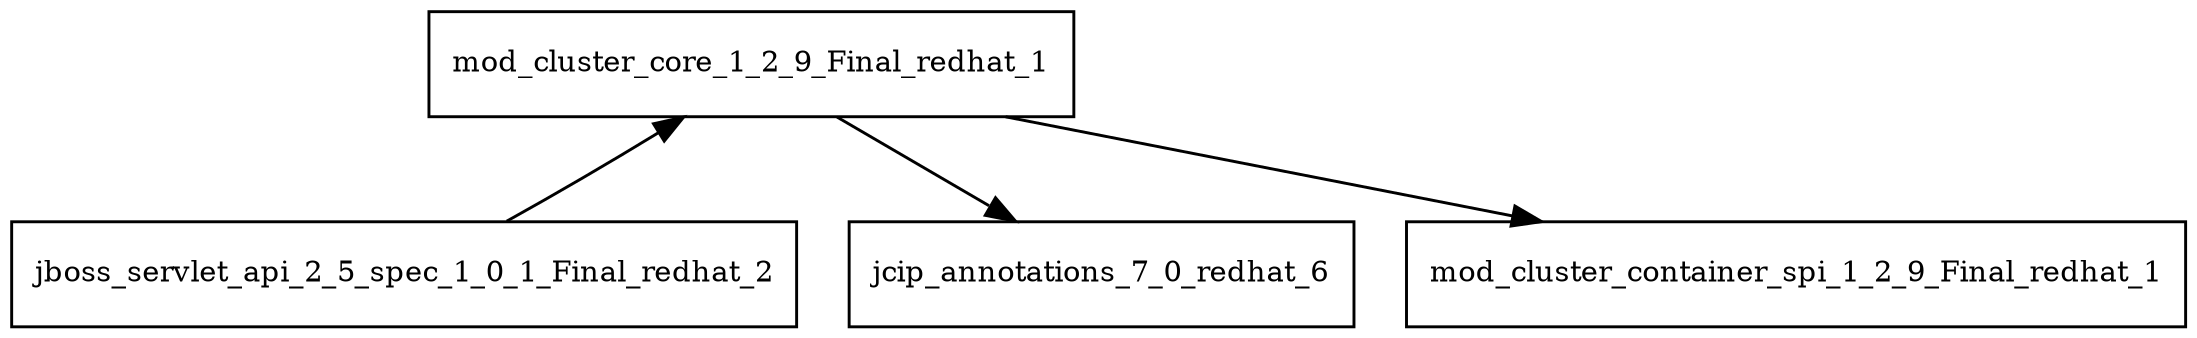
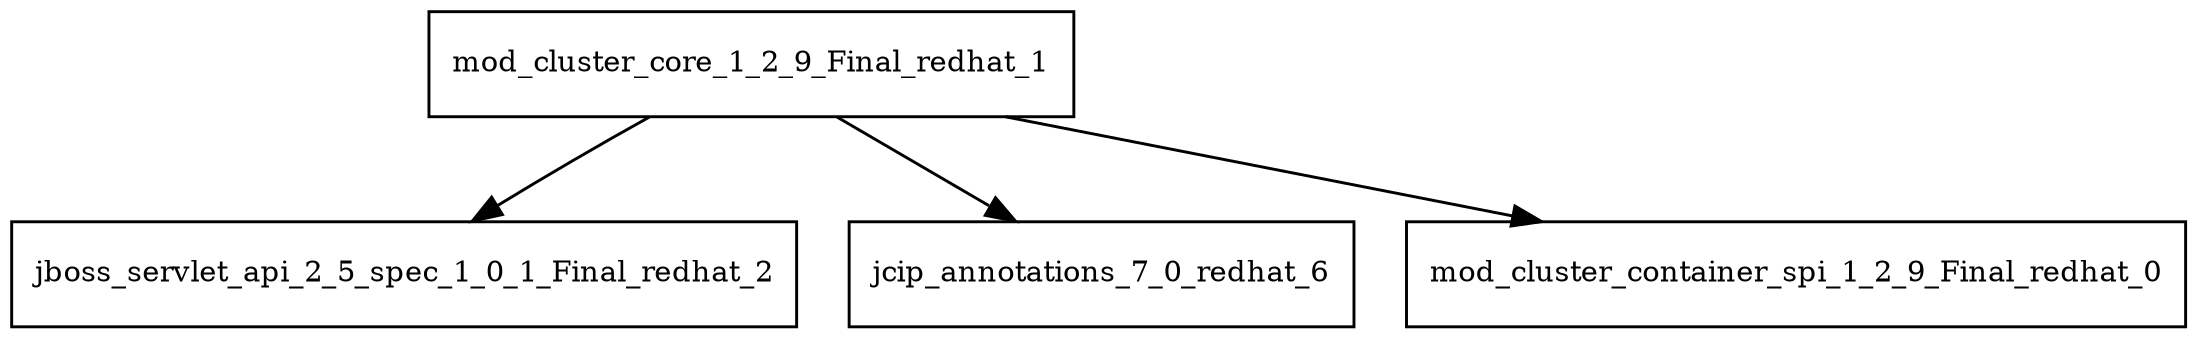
(583, 178) -> (573, 161)
(1796, 274) -> (1796, 274)
